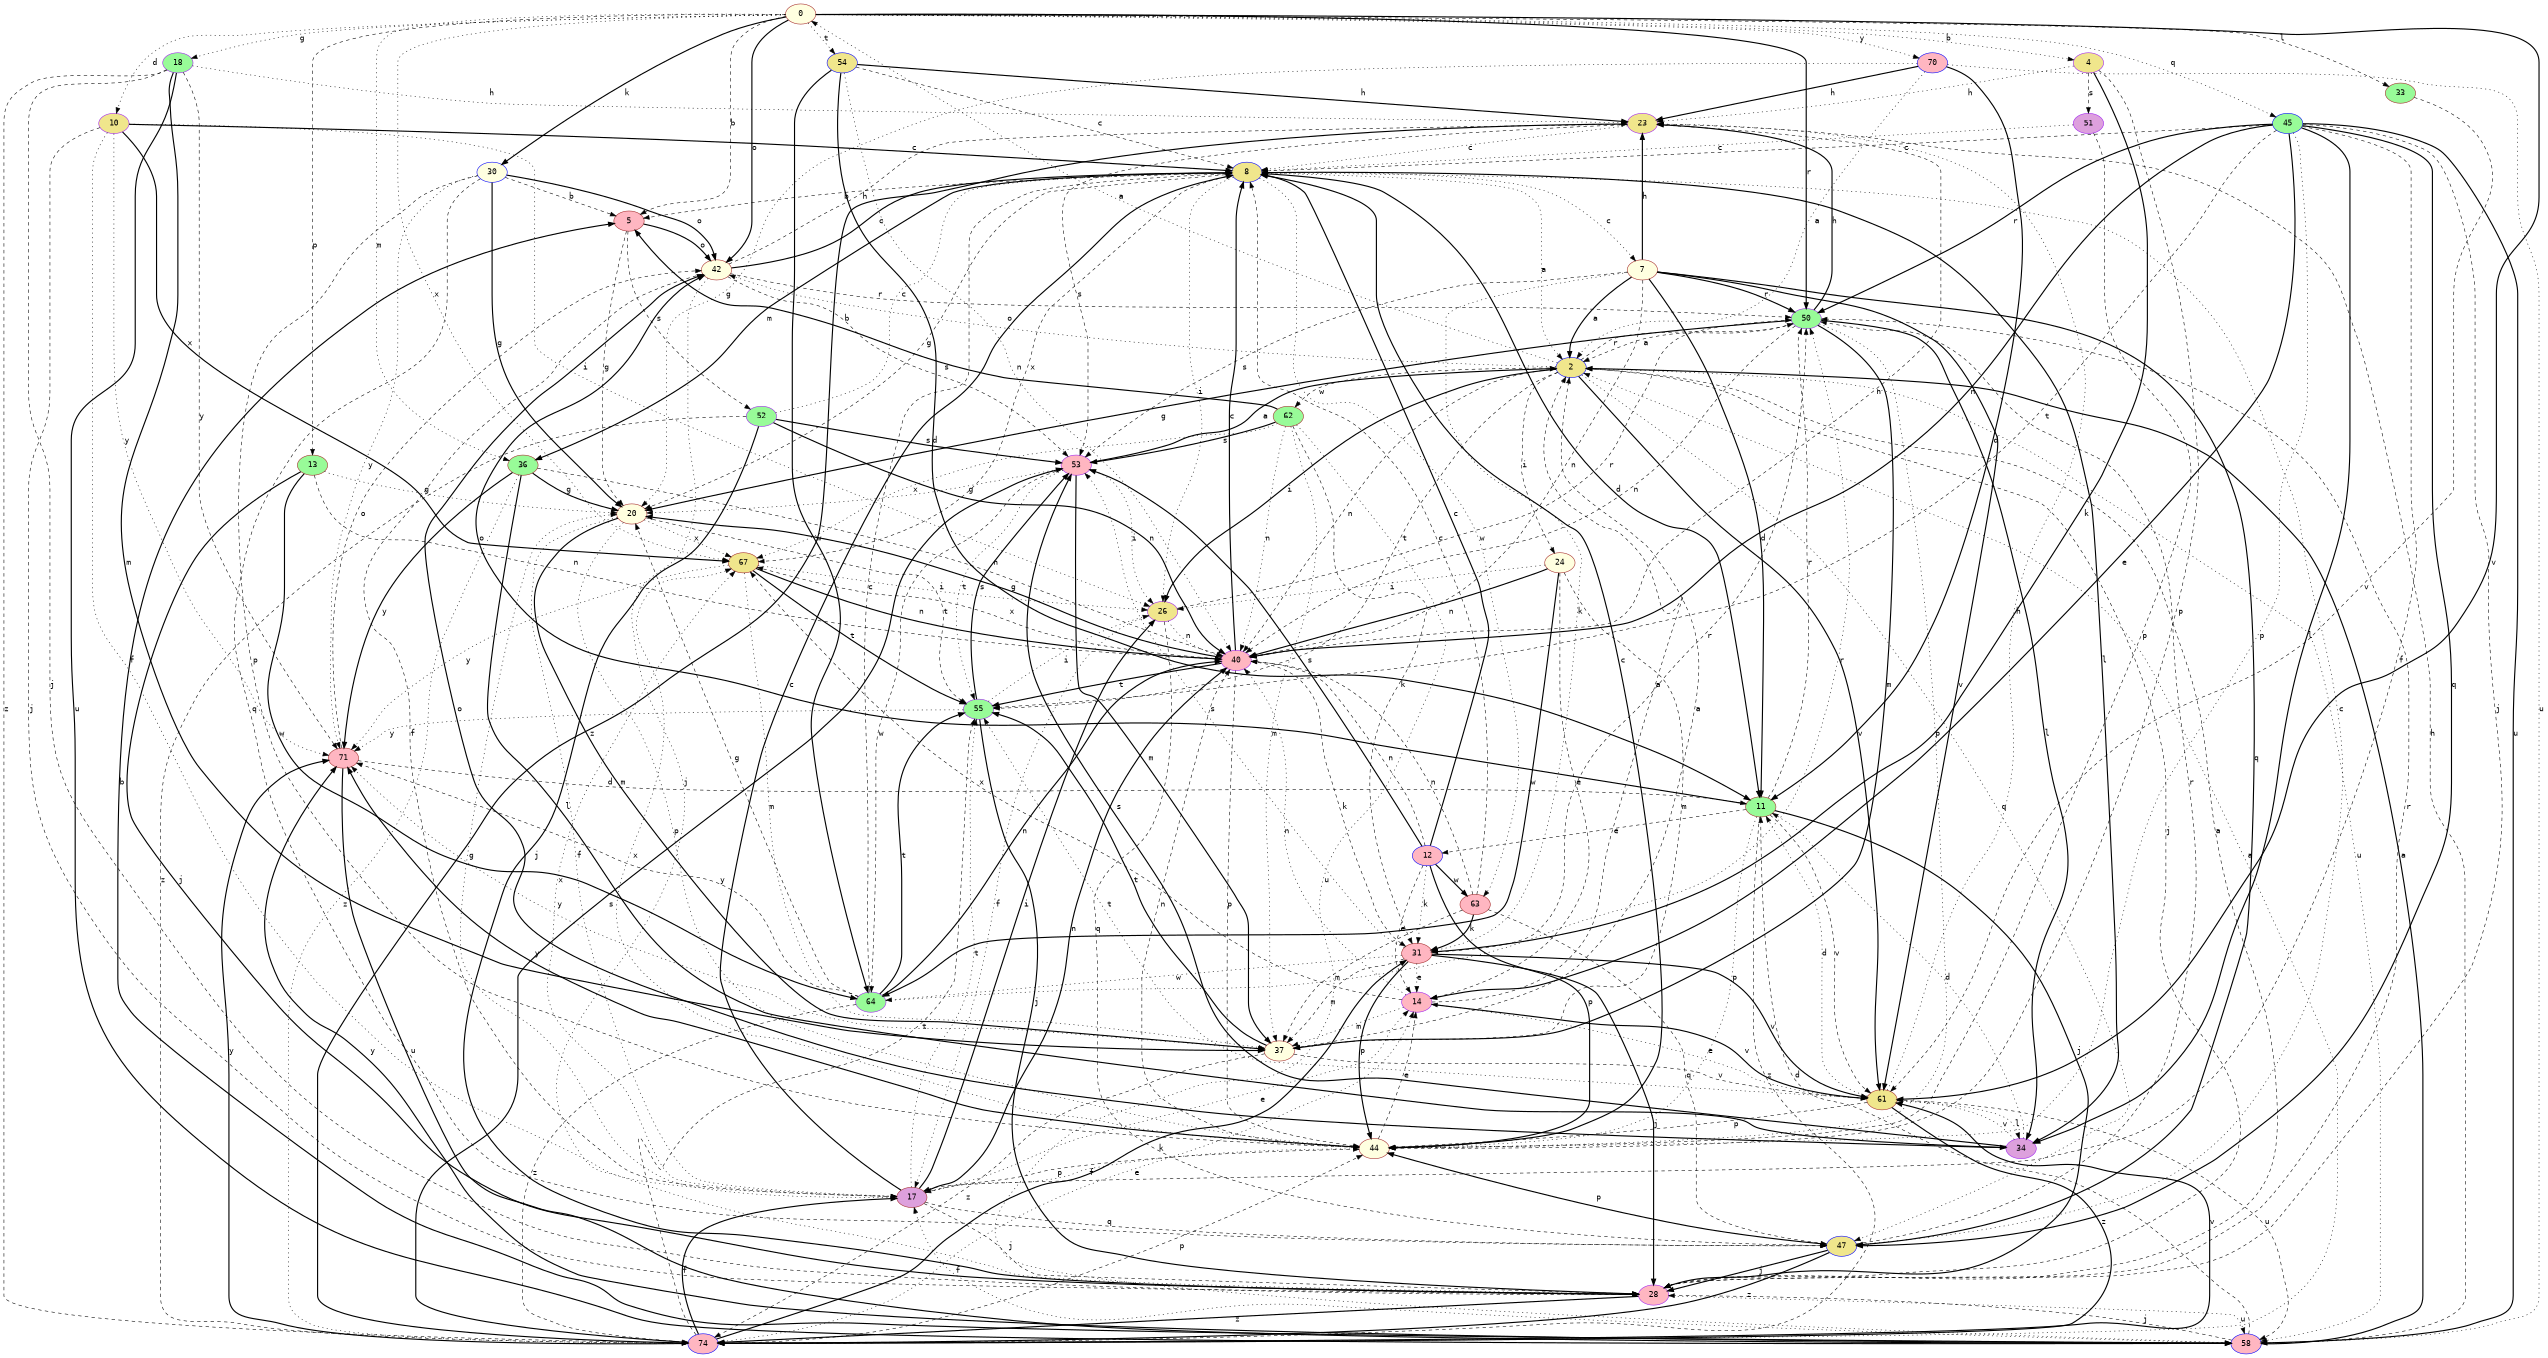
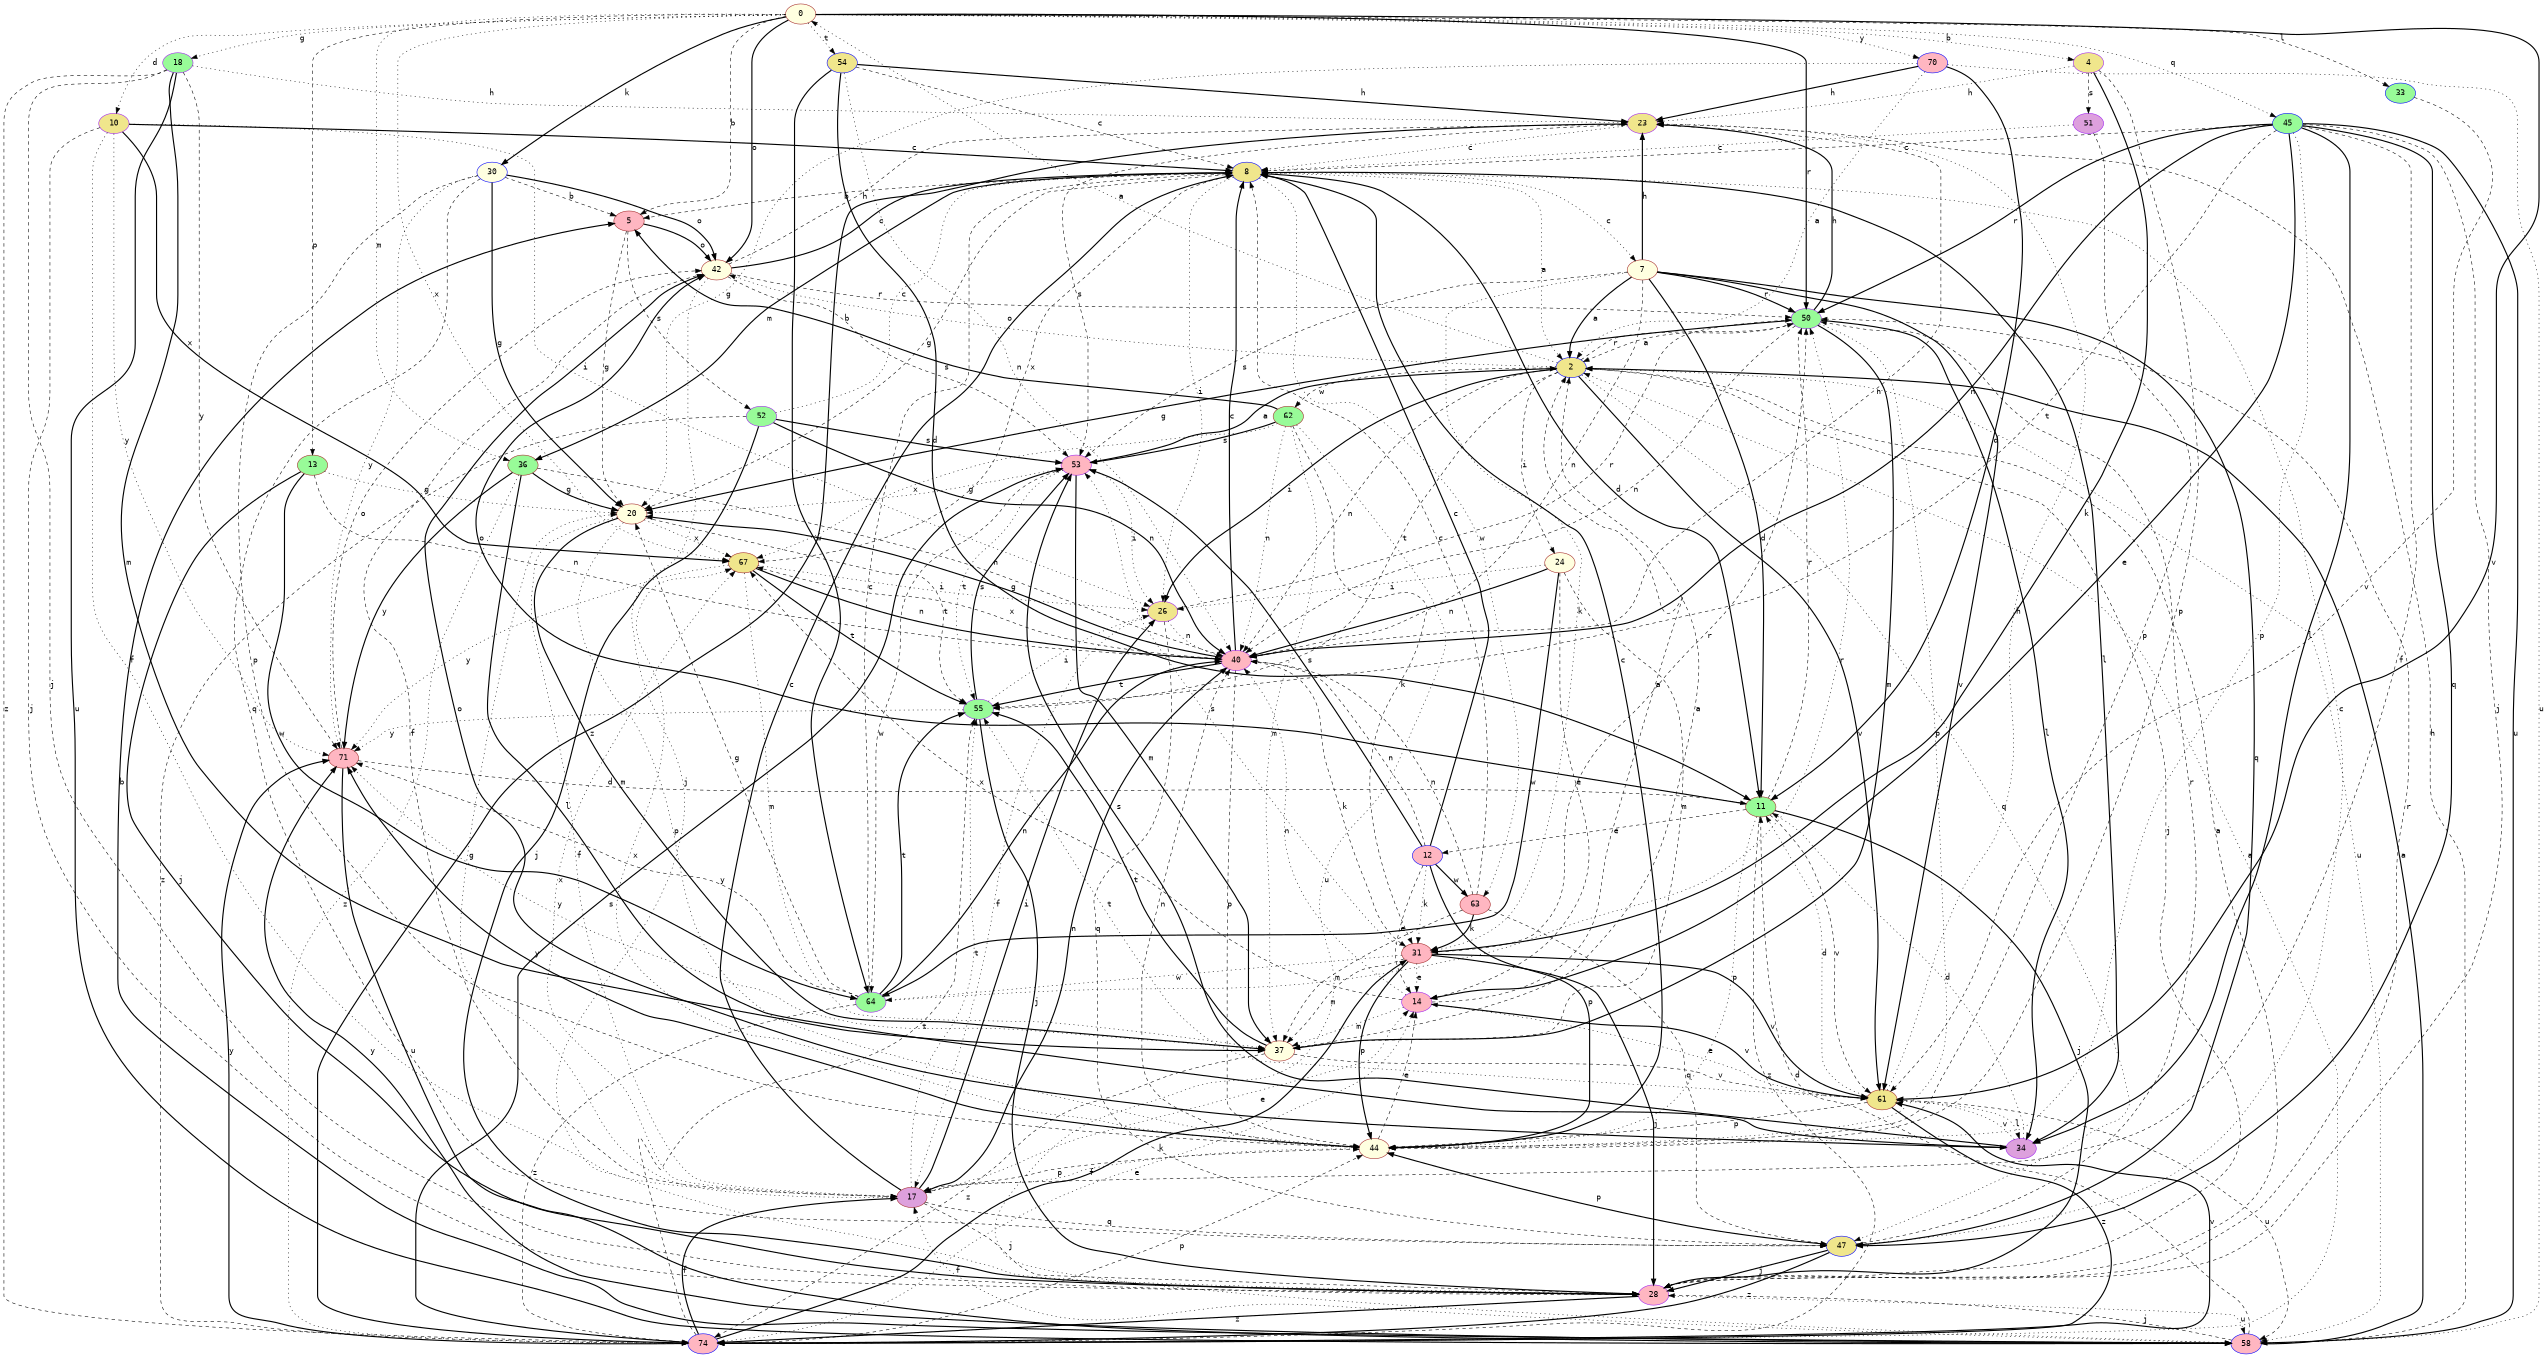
(2400, 93) -> (2400, 93)
